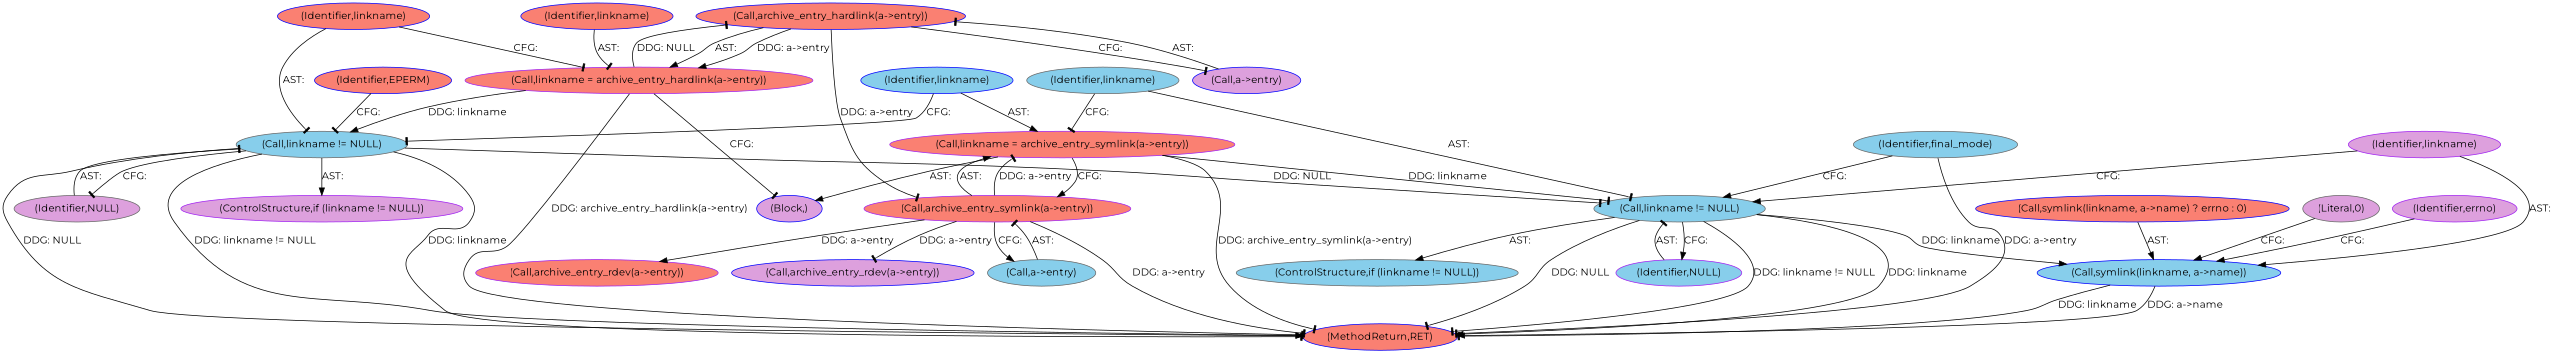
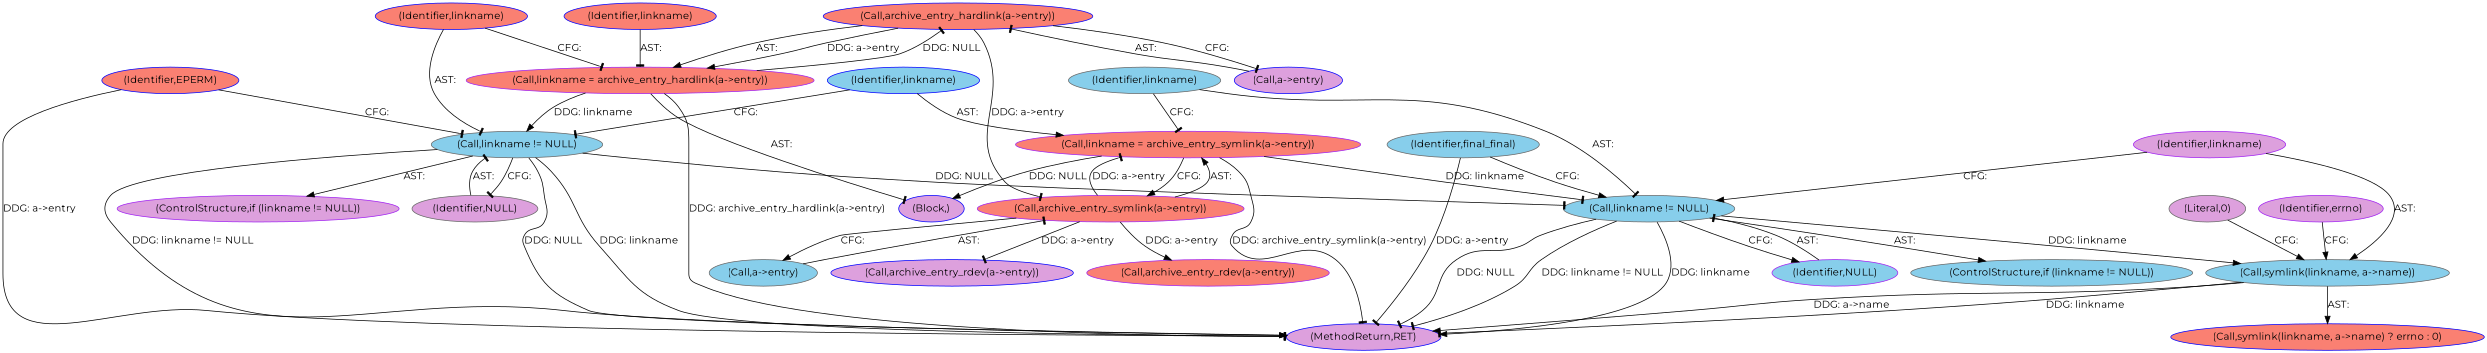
(743, 145) -> (783, 145)
(1935, 145) -> (1463, 145)
(942, 177) -> (1058, 177)
(2144, 237) -> (2328, 301)
(2159, 273) -> (2328, 273)
(1157, 298) -> (494, 325)
(1380, 337) -> (1364, 337)
